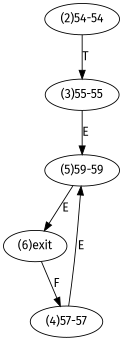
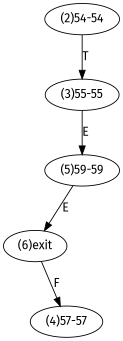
(75, 251) -> none
